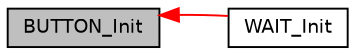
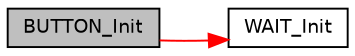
(204, 15) -> (184, 41)
